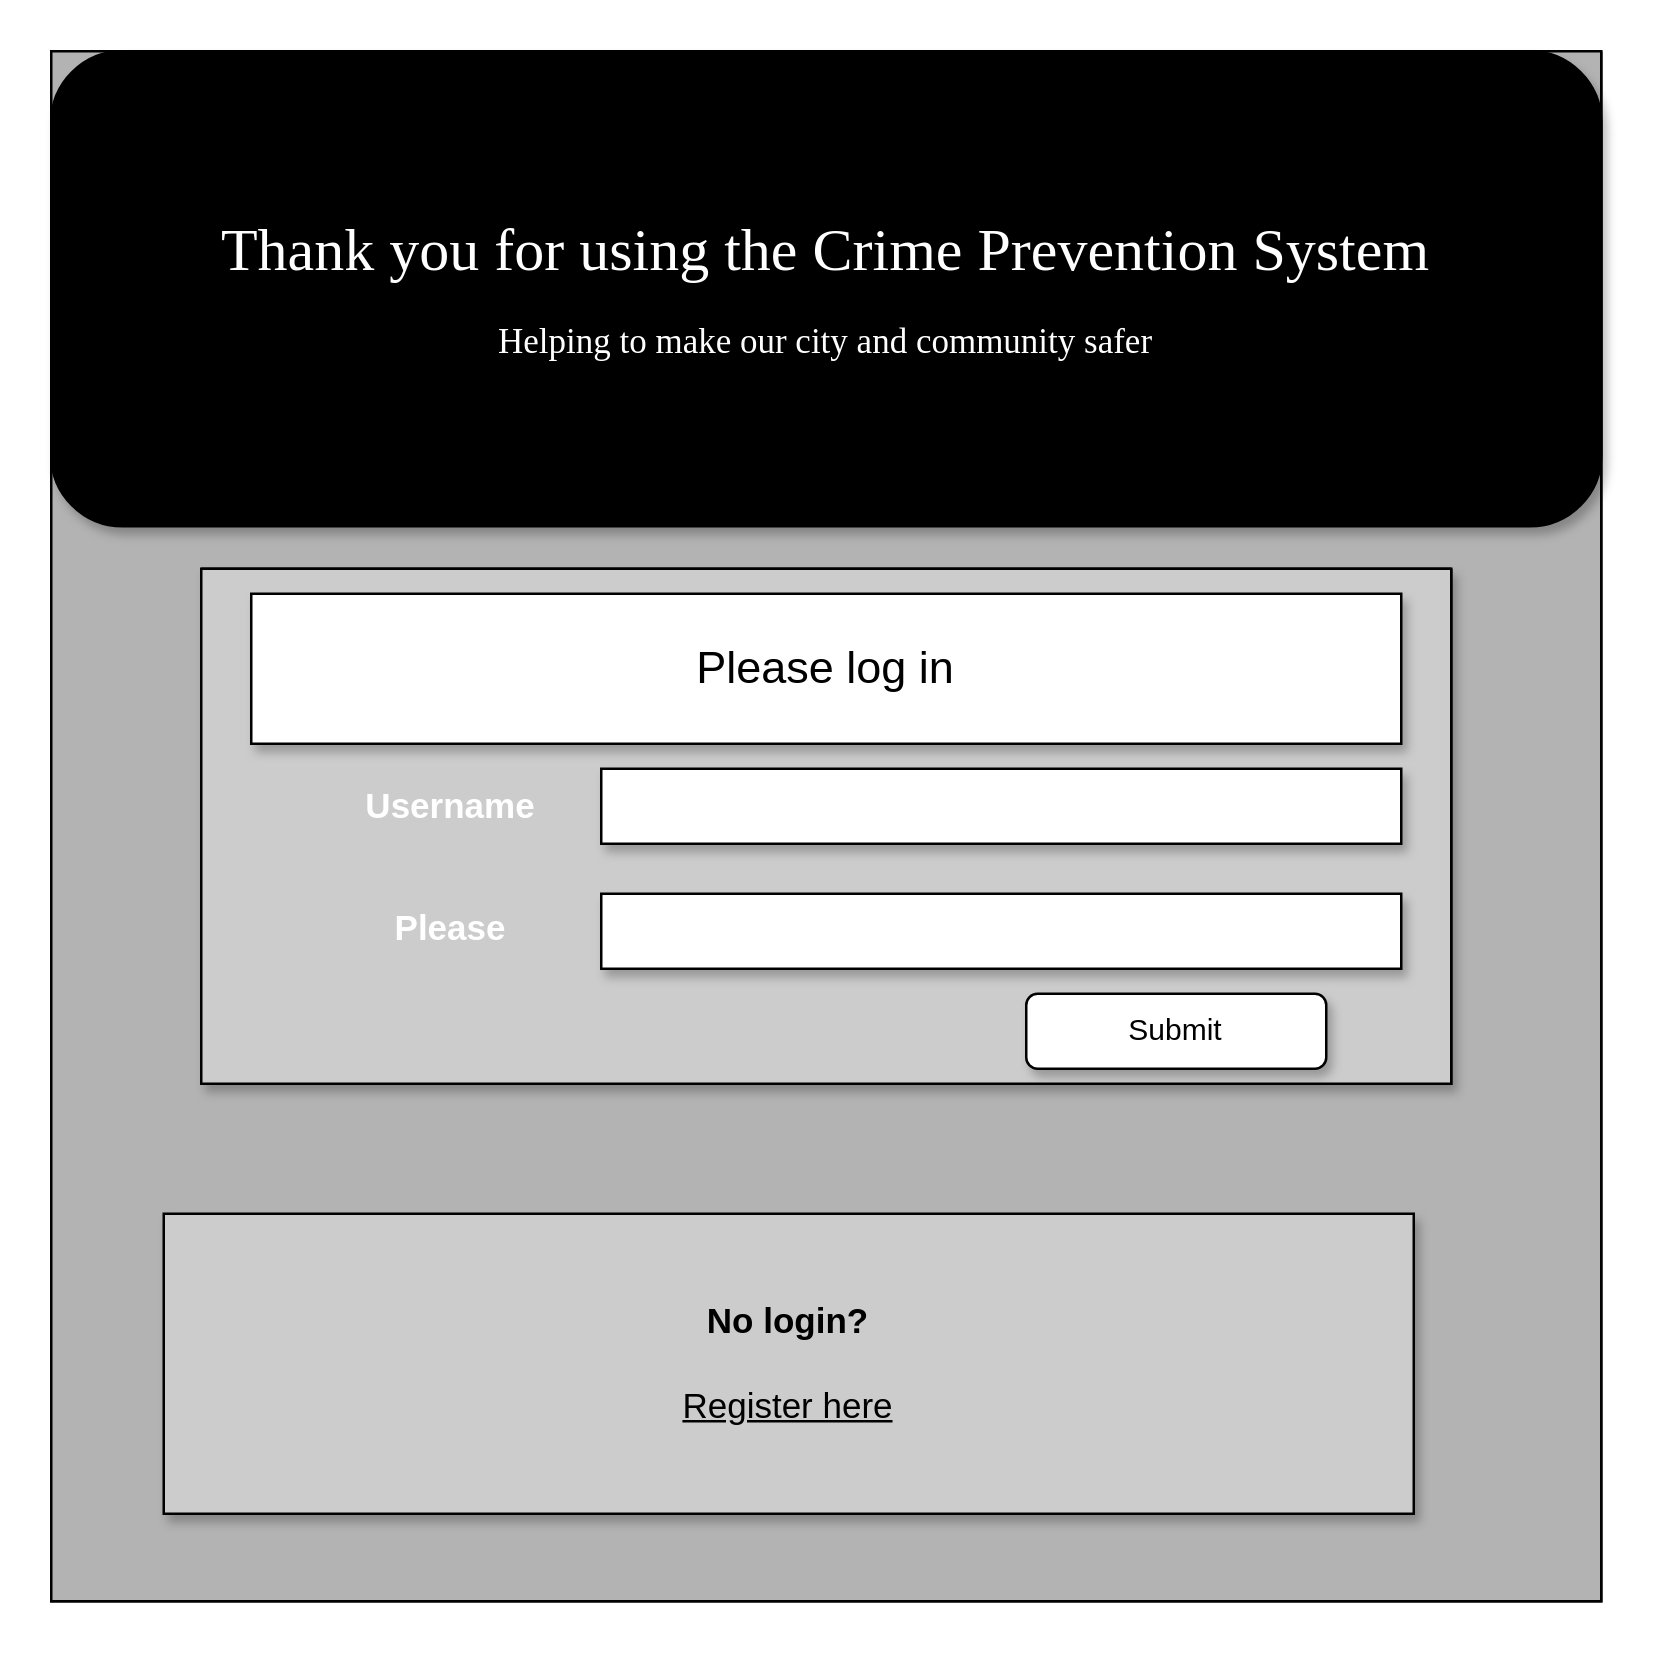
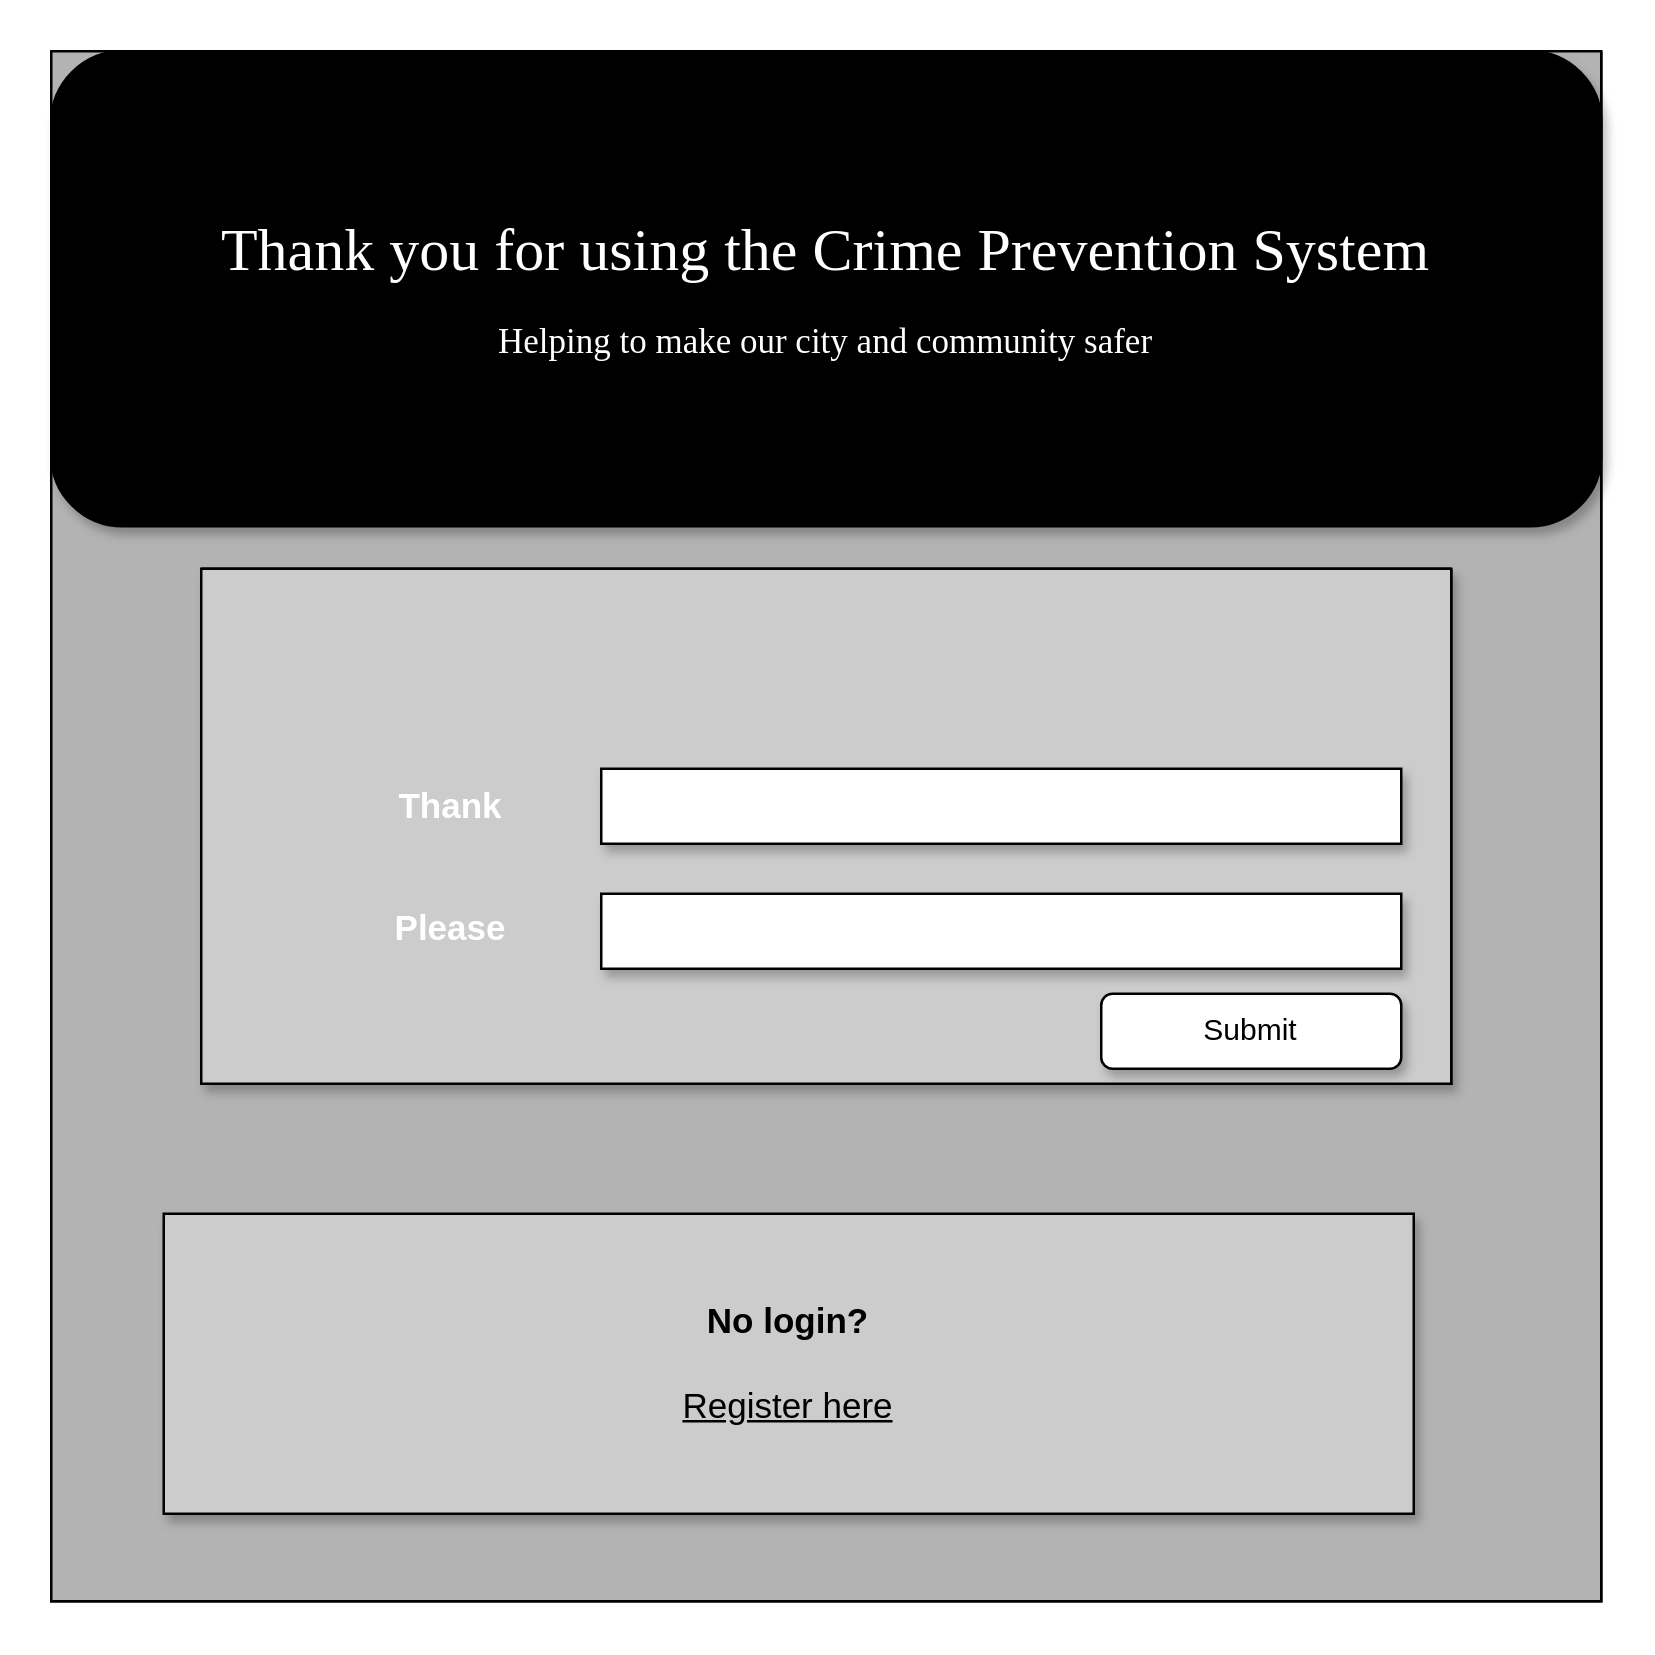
(826, 669) -> none
(451, 806) -> (451, 806)
(1176, 1031) -> (1251, 1031)
